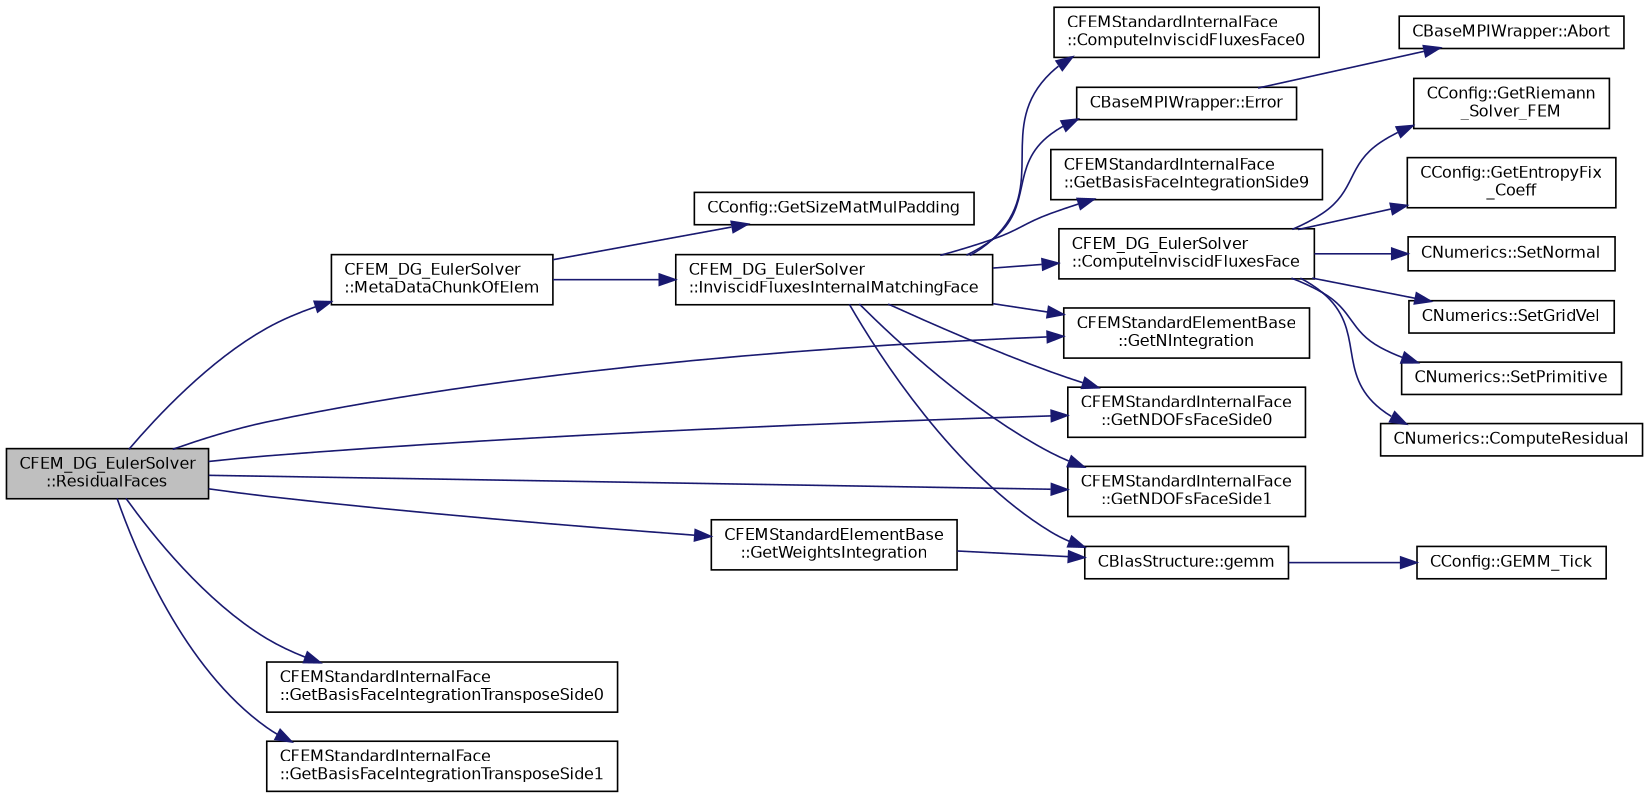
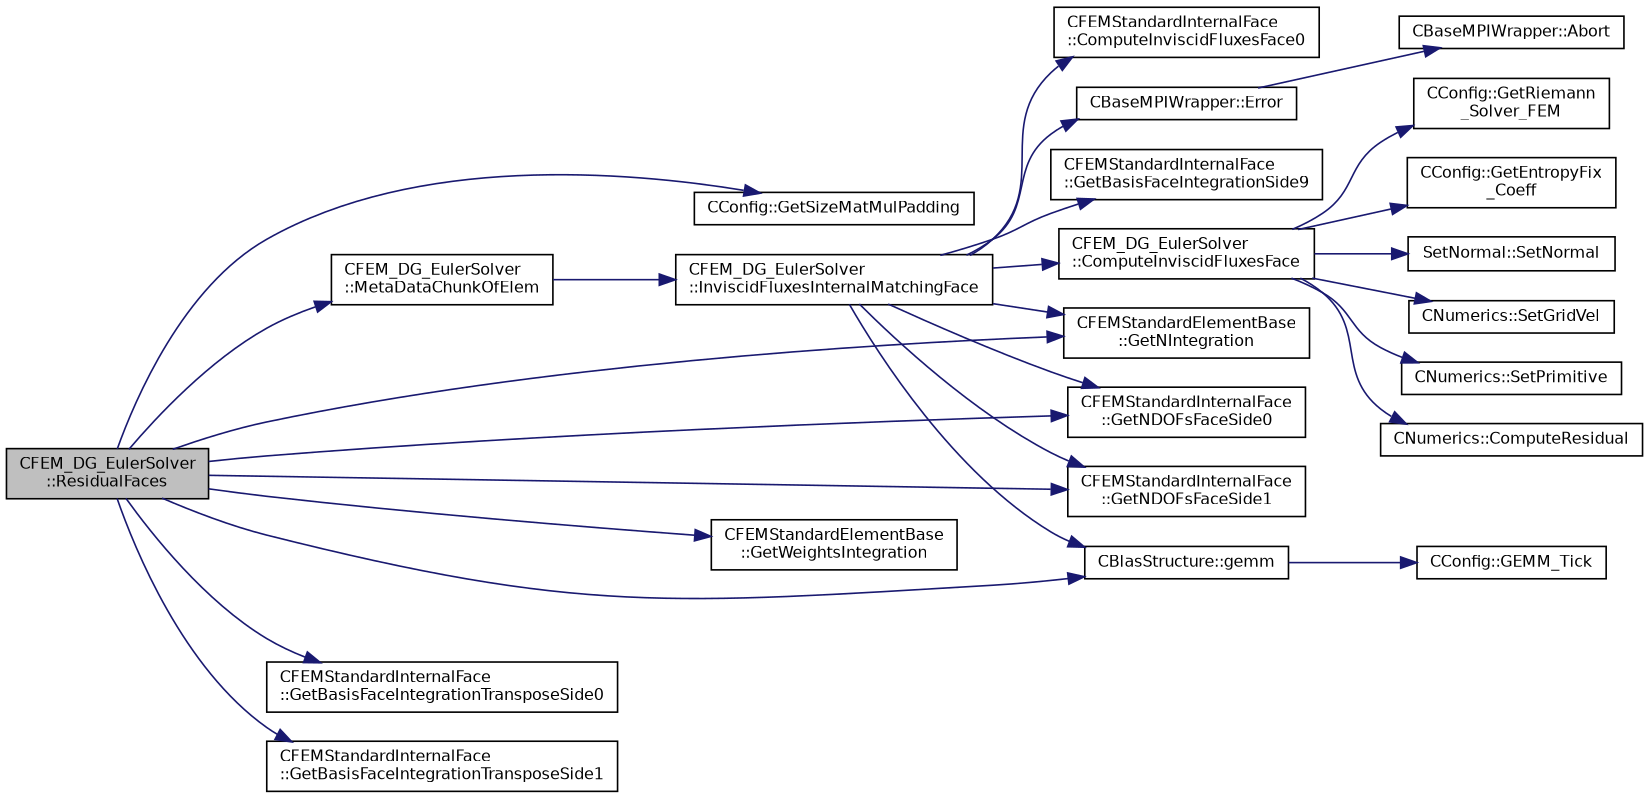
(642, 243) -> (371, 198)
(1512, 254) -> (1512, 254)
(1013, 554) -> (609, 596)
